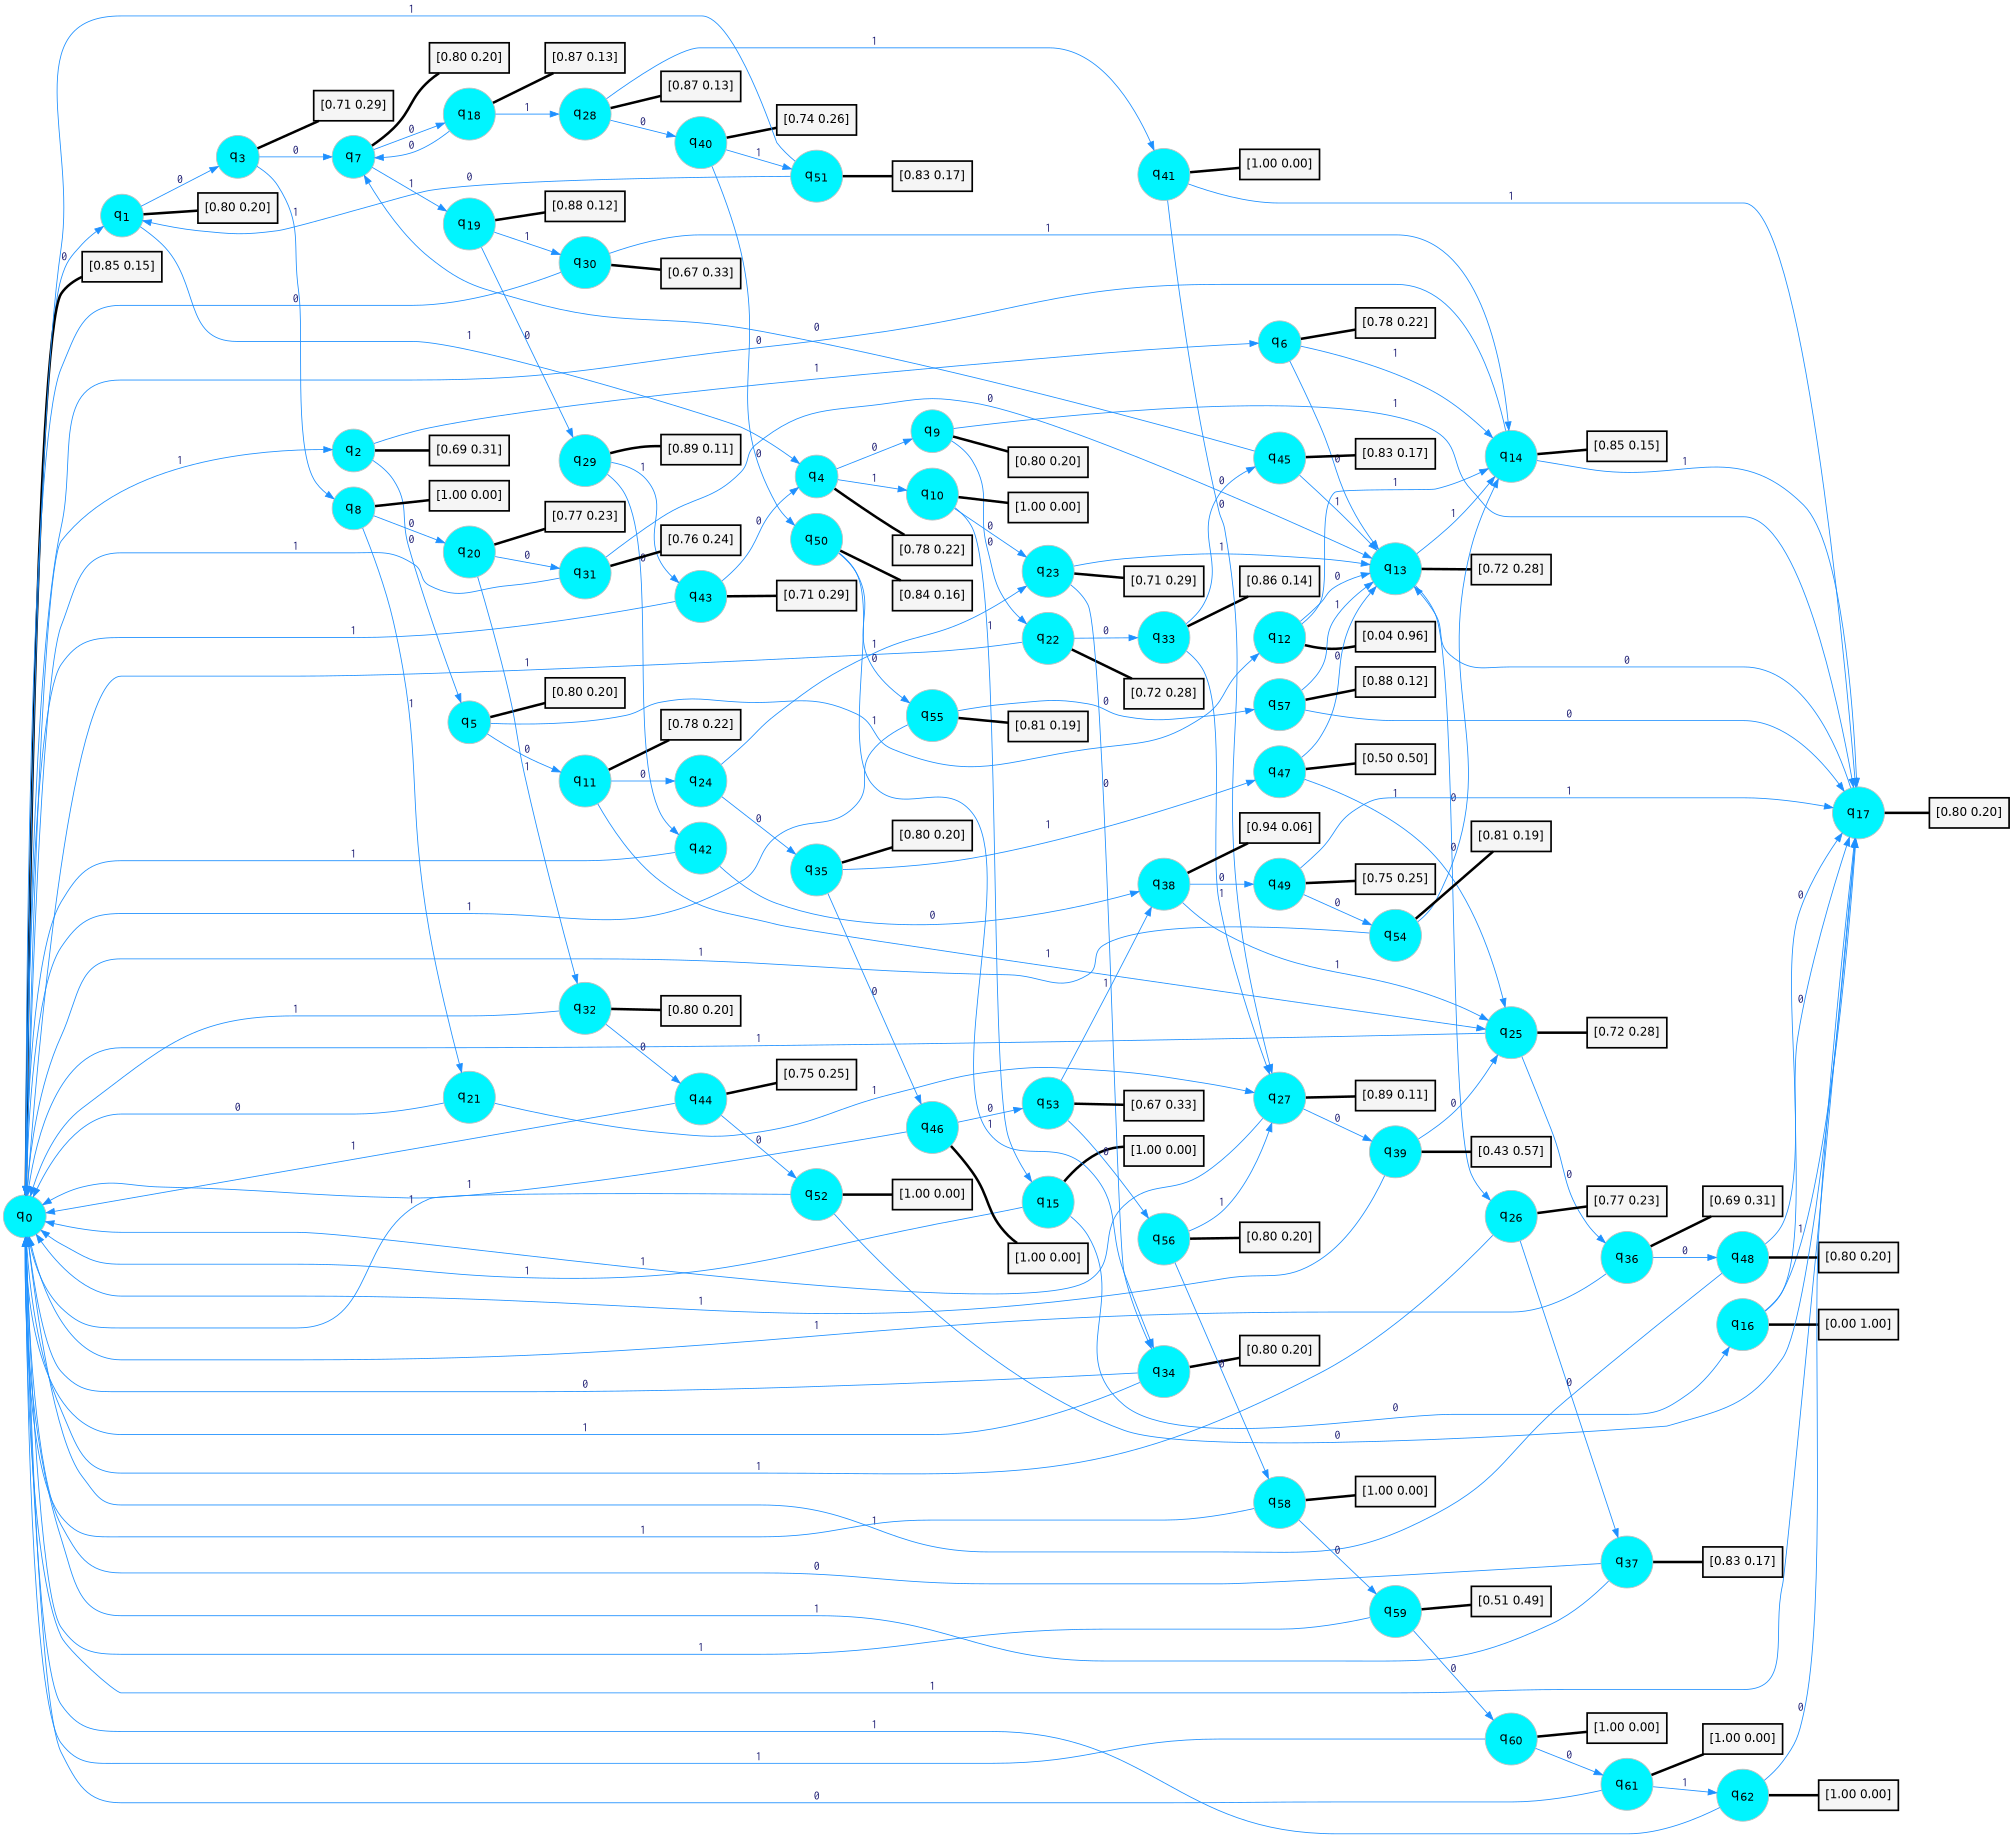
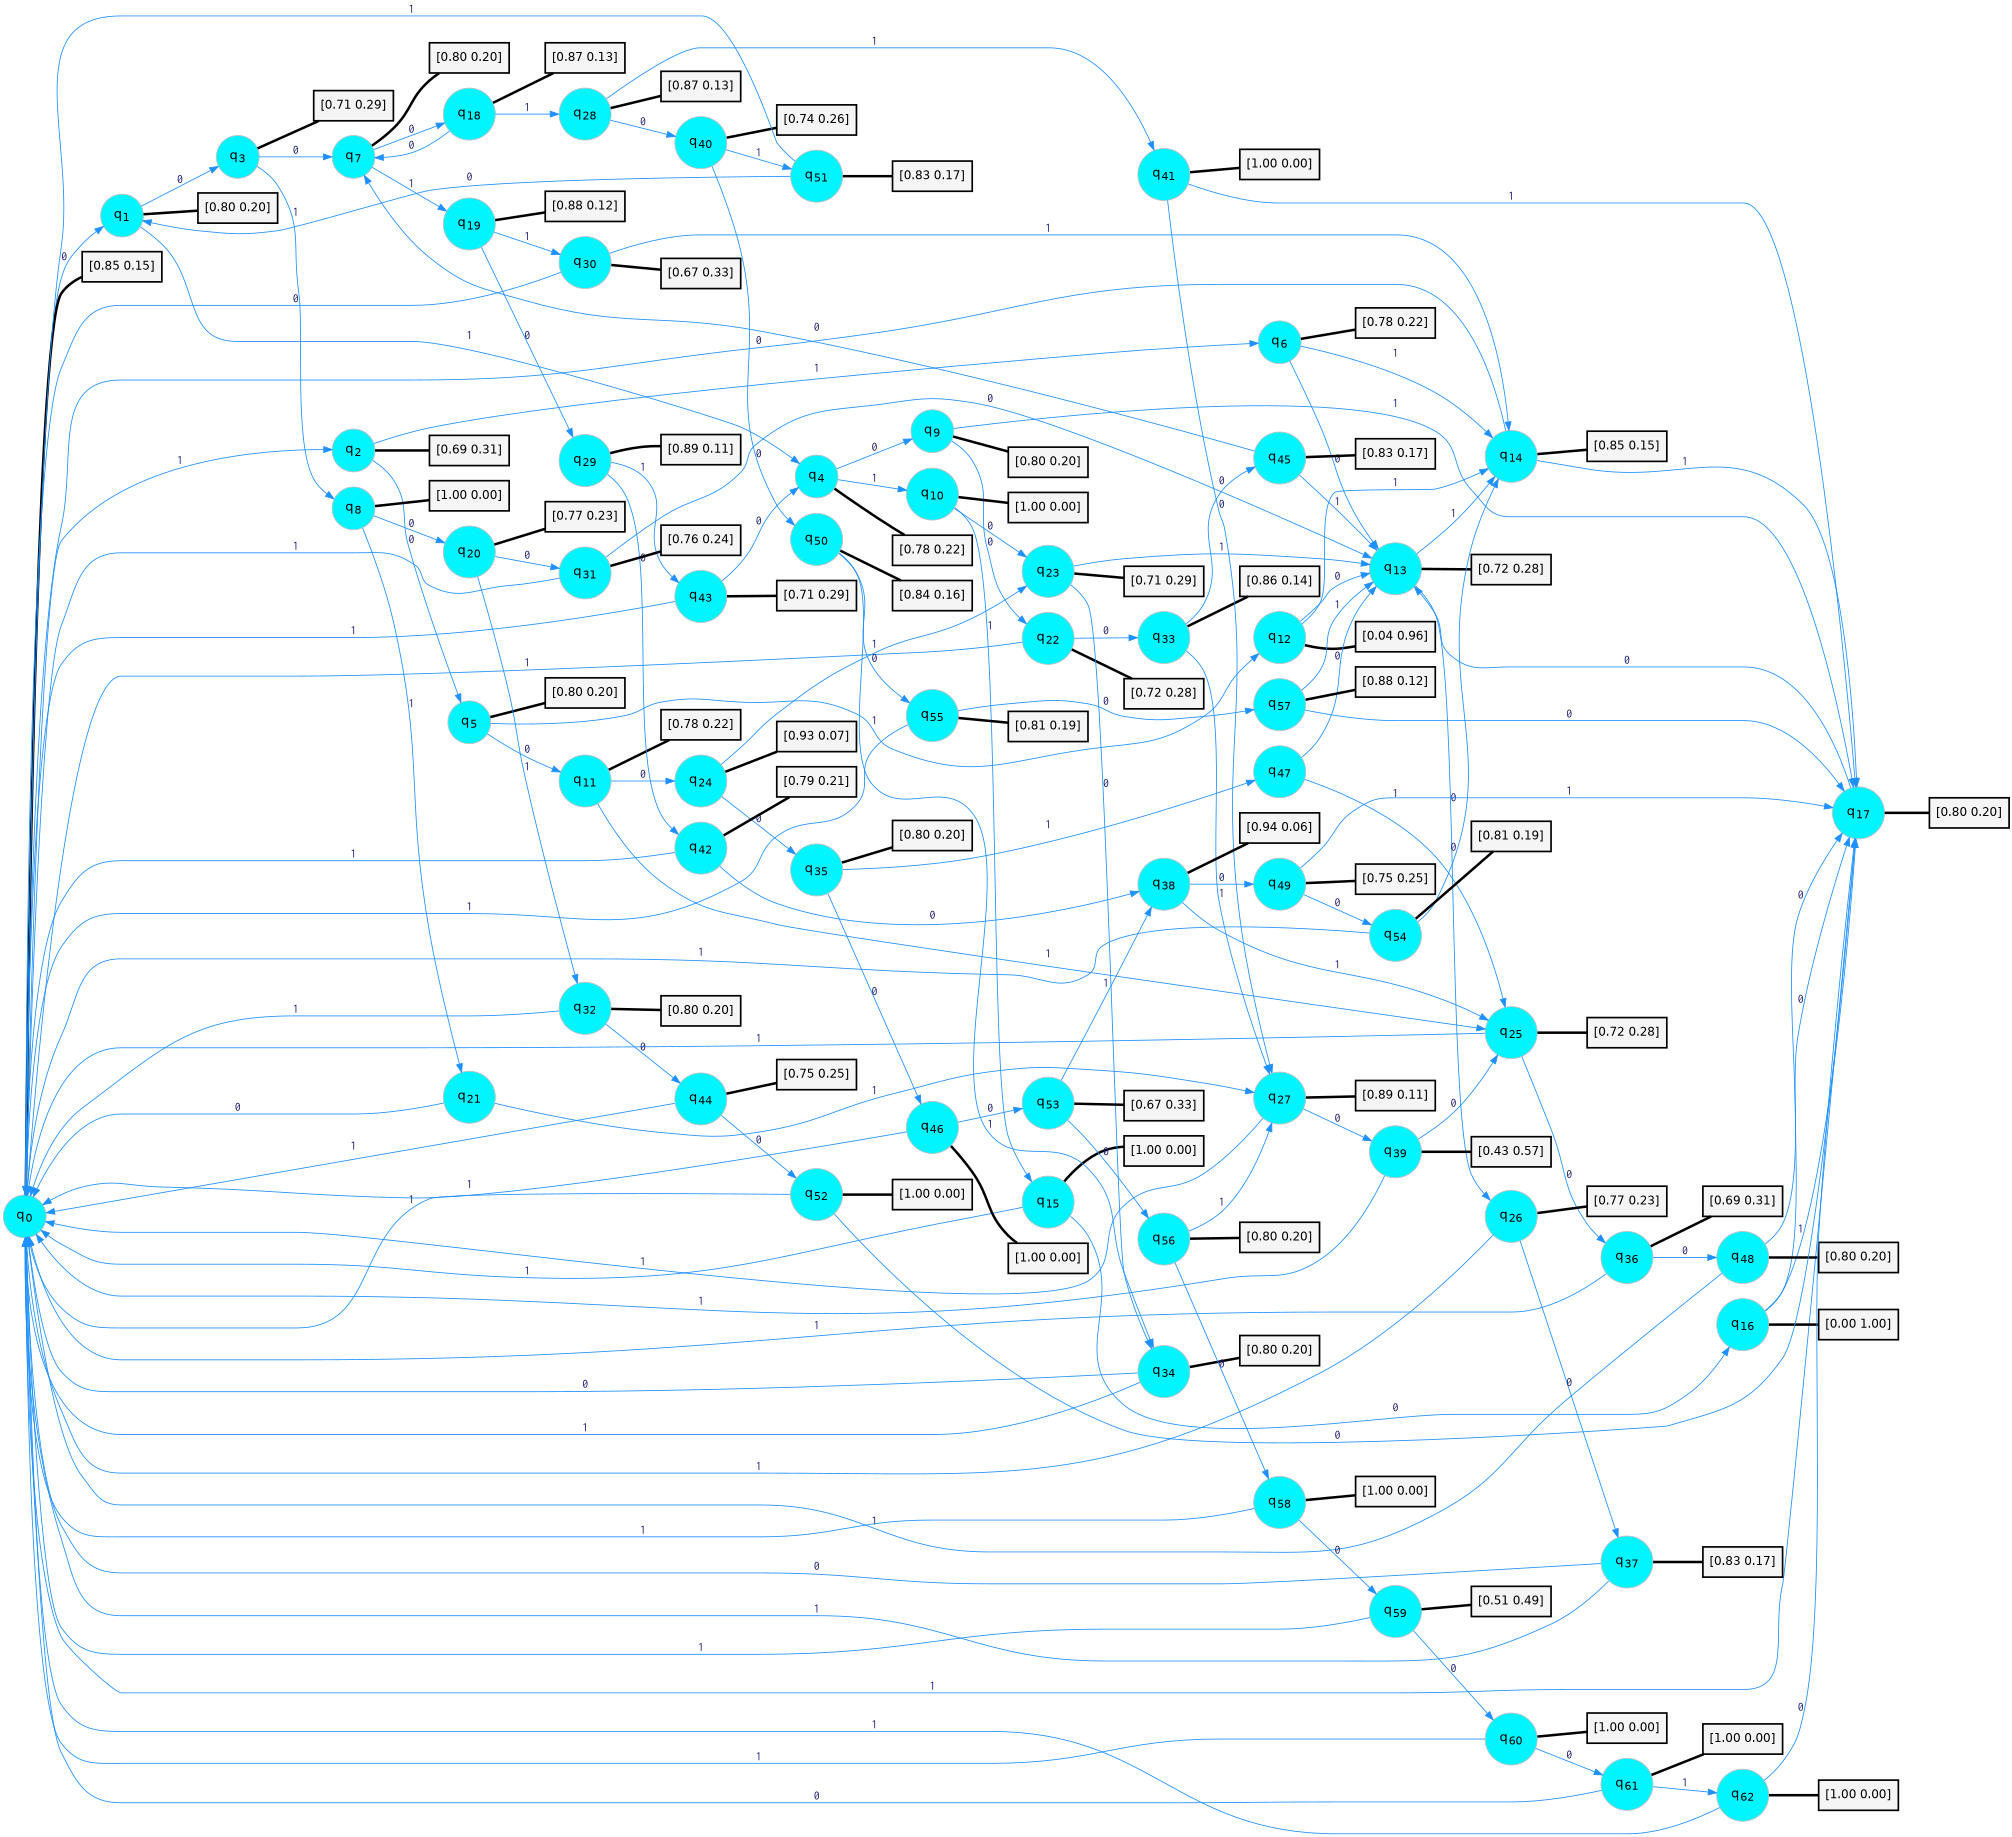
none -> (817, 737)
(1395, 759) -> none
none -> (817, 782)
